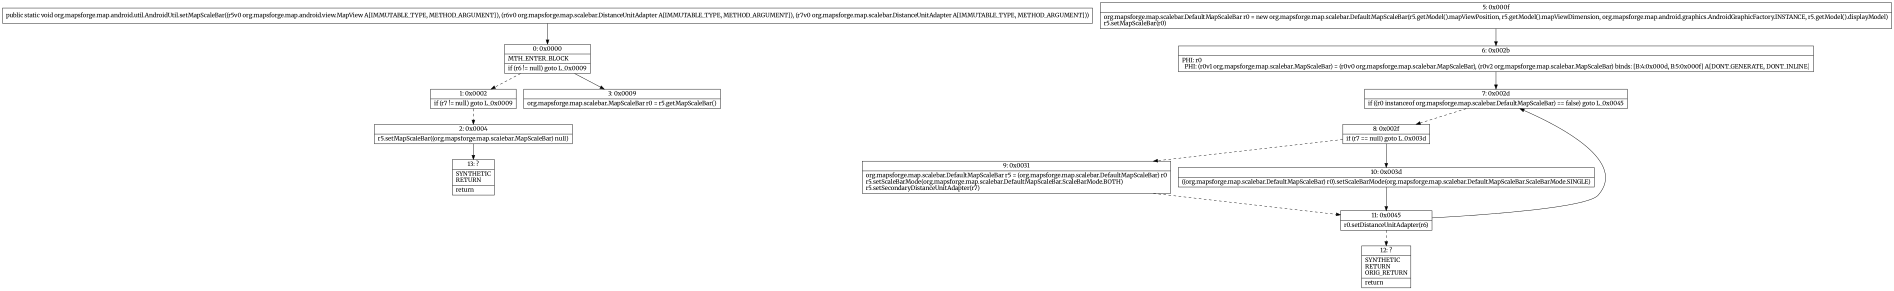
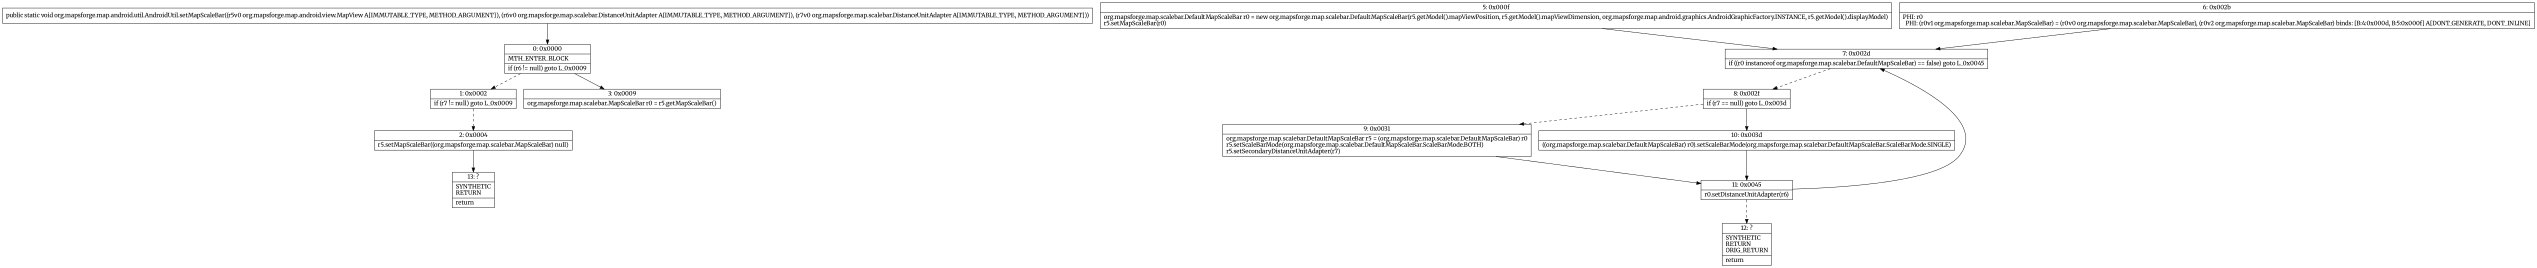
(1496, 35) -> (1688, 39)
(1245, 204) -> (1596, 170)
